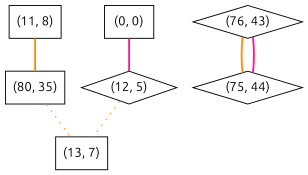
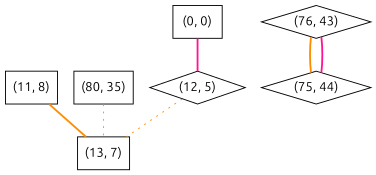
(35, 55) -> (68, 121)
